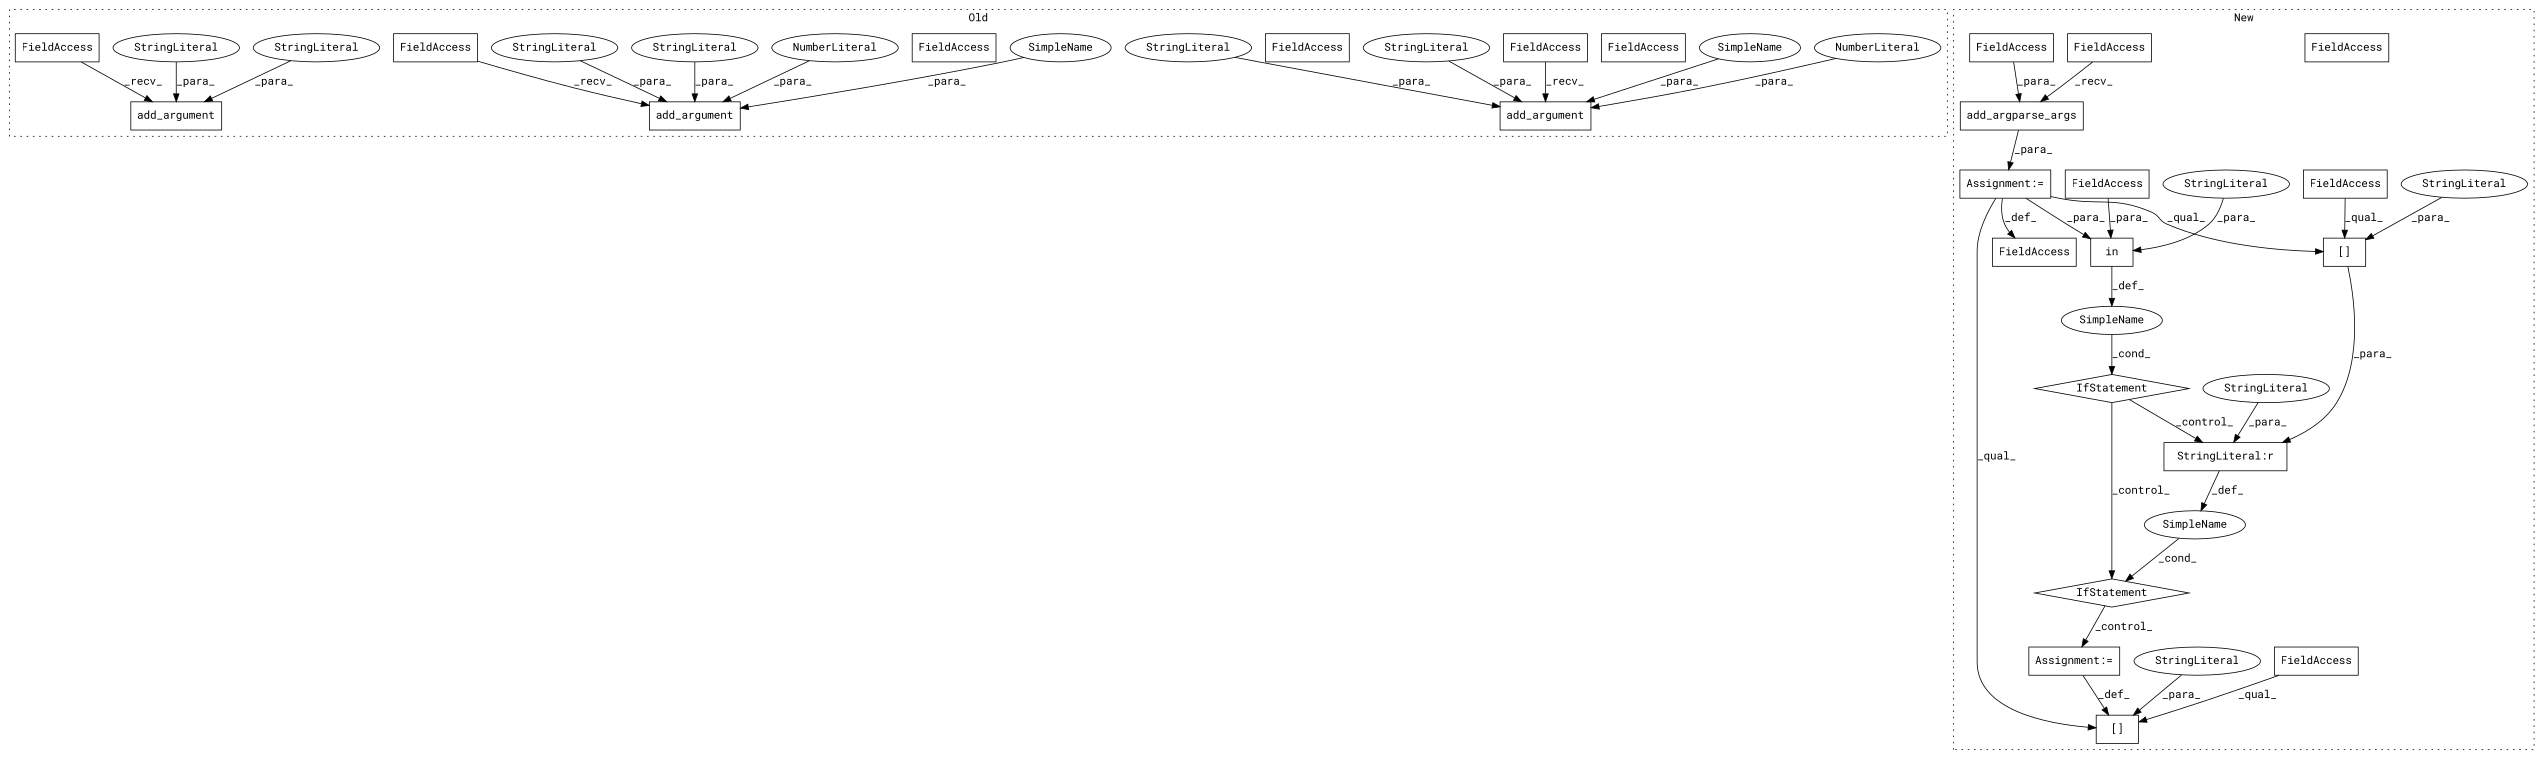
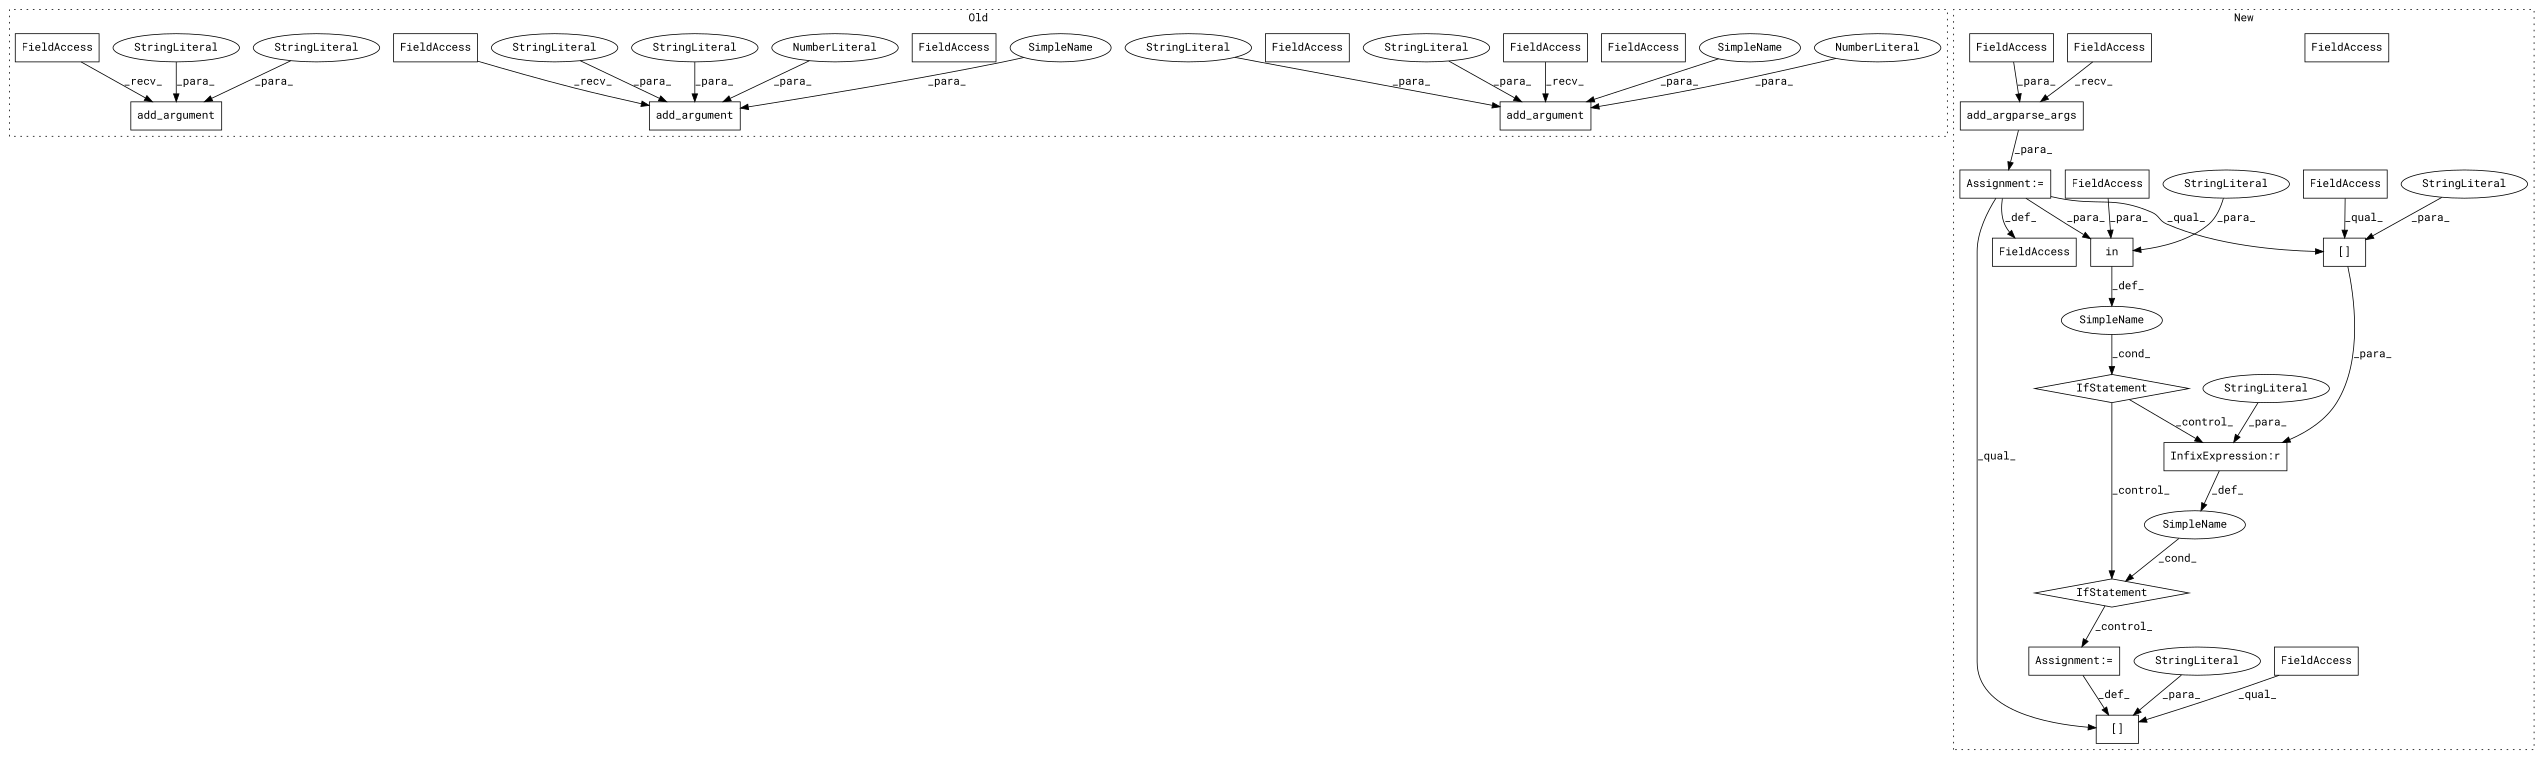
(2225, 457) -> (2225, 457)
